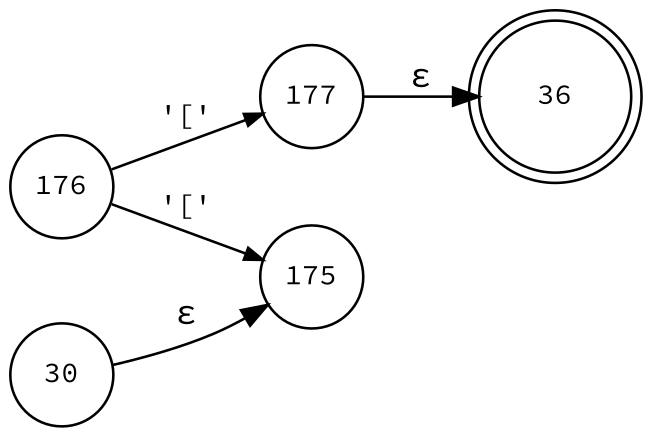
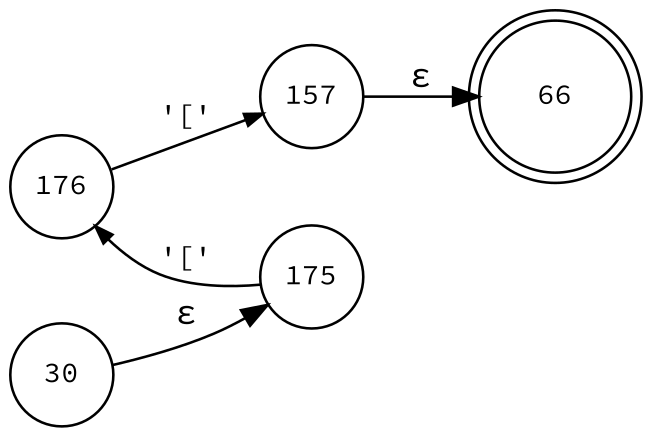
(312, 97) -> (312, 97)
(555, 97) -> (555, 97)
(179, 229) -> (178, 280)
